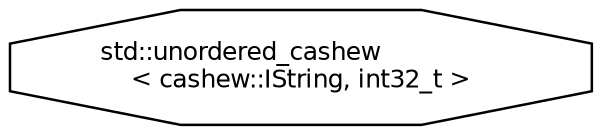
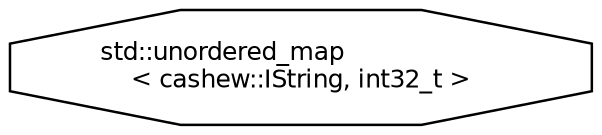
(301, 67) -> (301, 67)
